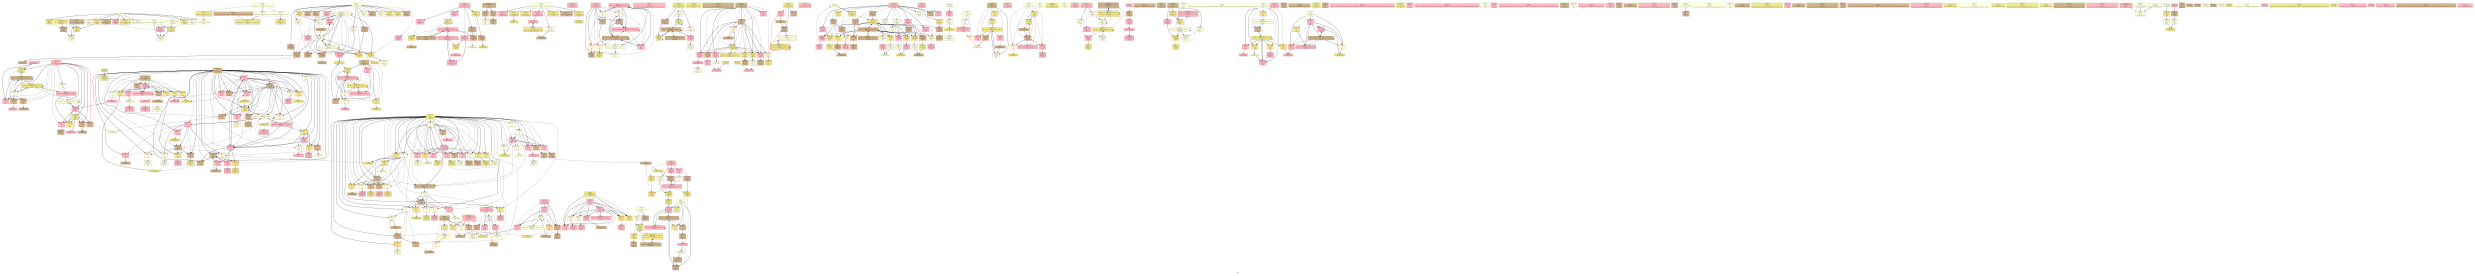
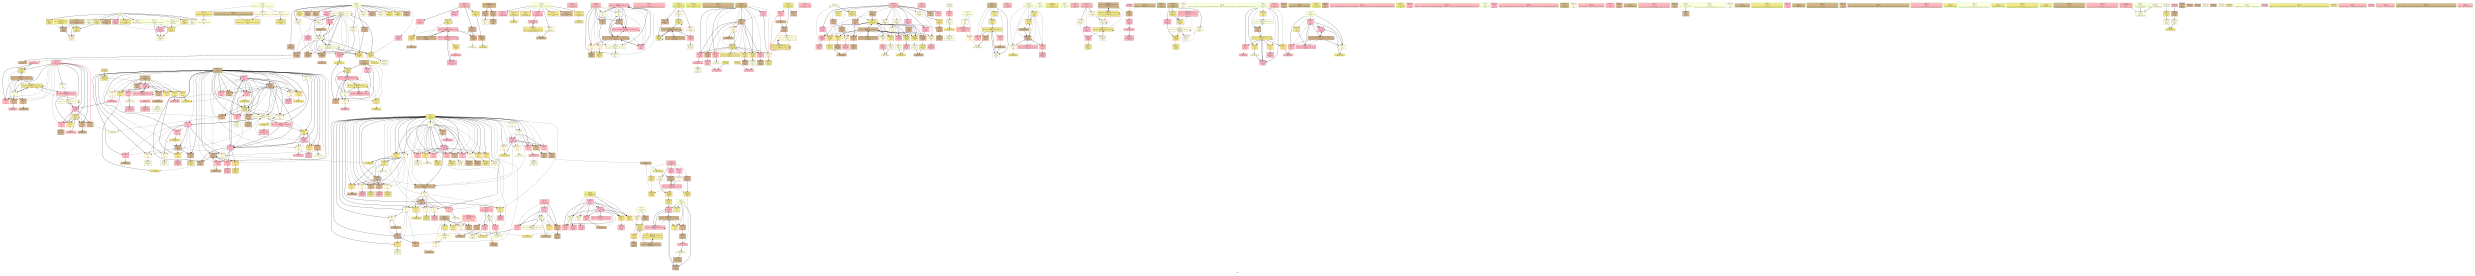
(756, 37) -> (765, 34)
(465, 38) -> none
(569, 207) -> (568, 222)
